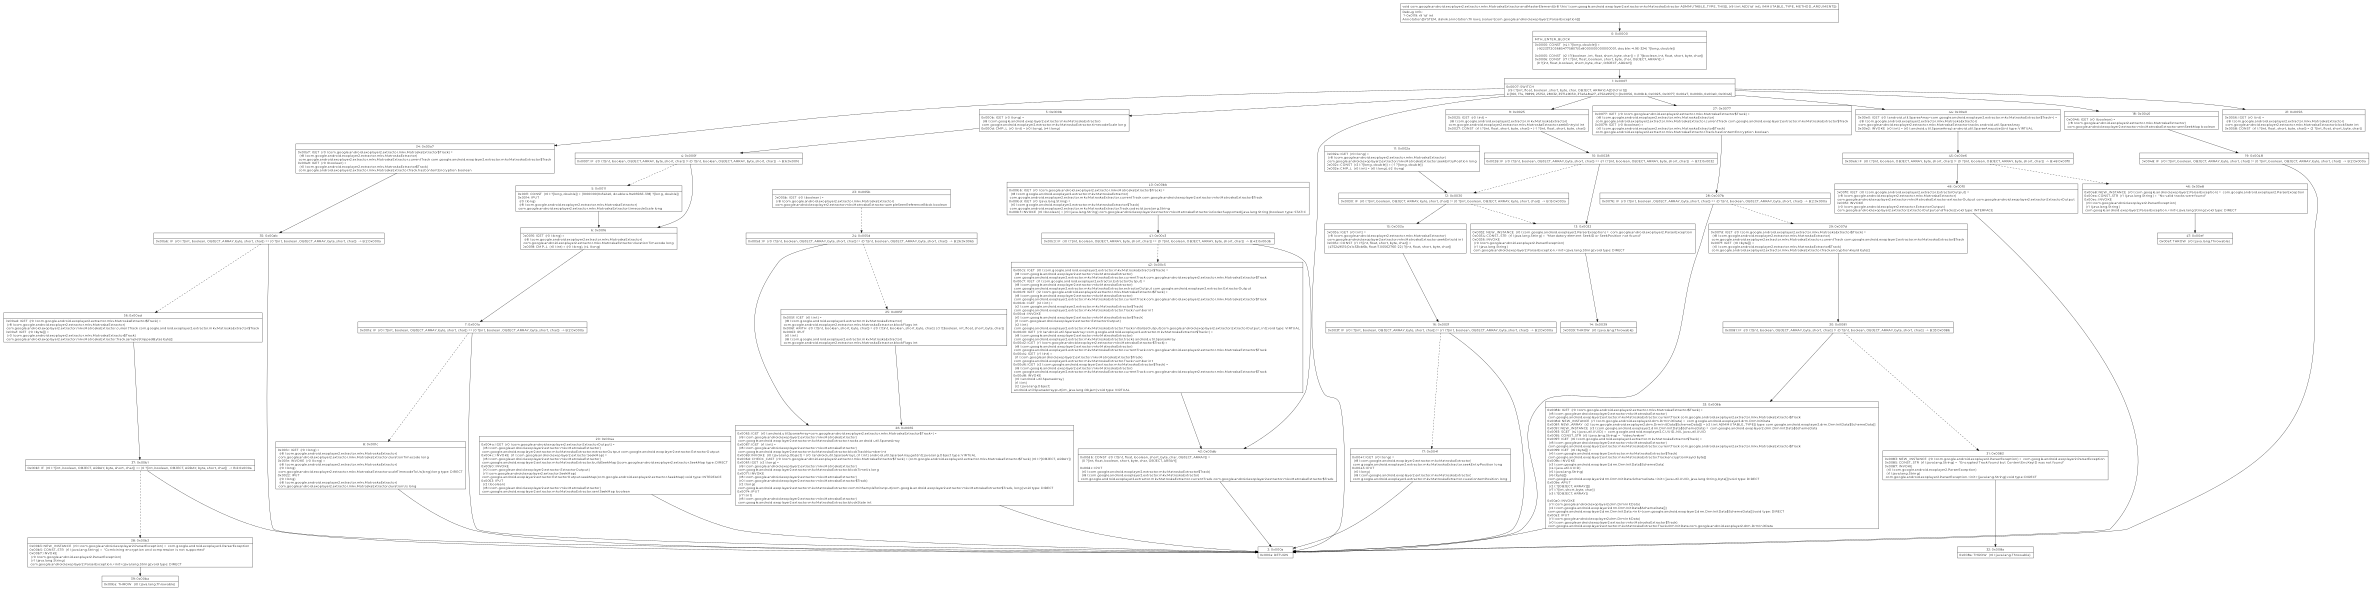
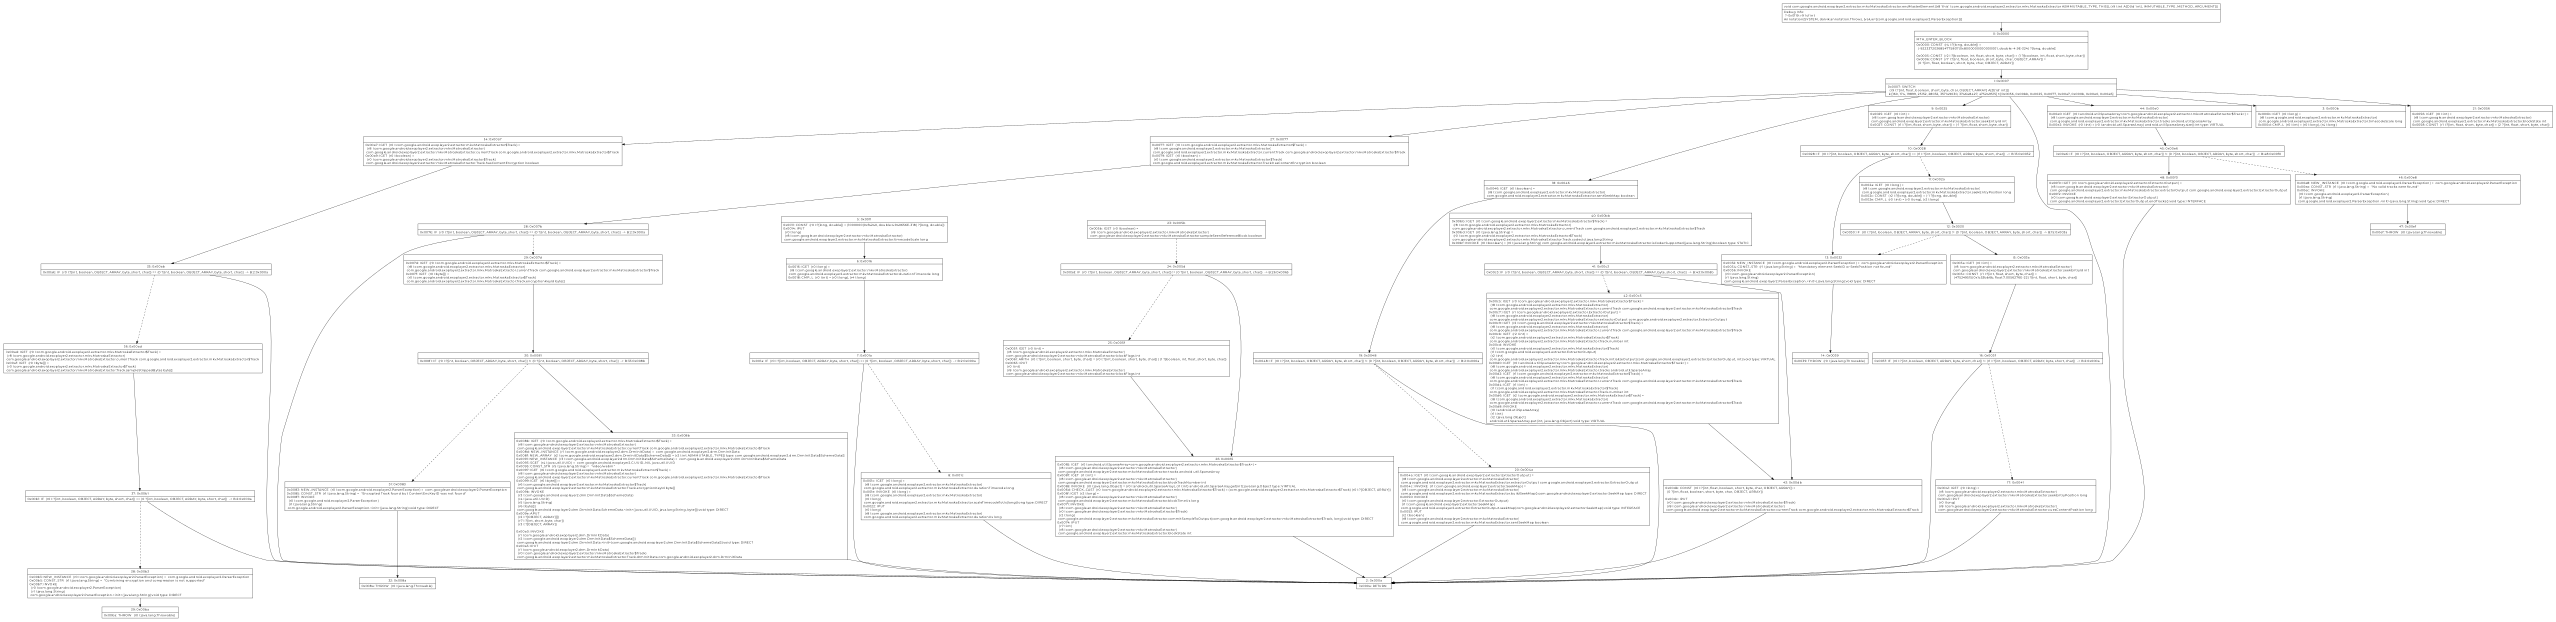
(689, 159) -> none
(1529, 178) -> (1924, 166)
none -> (1432, 415)
